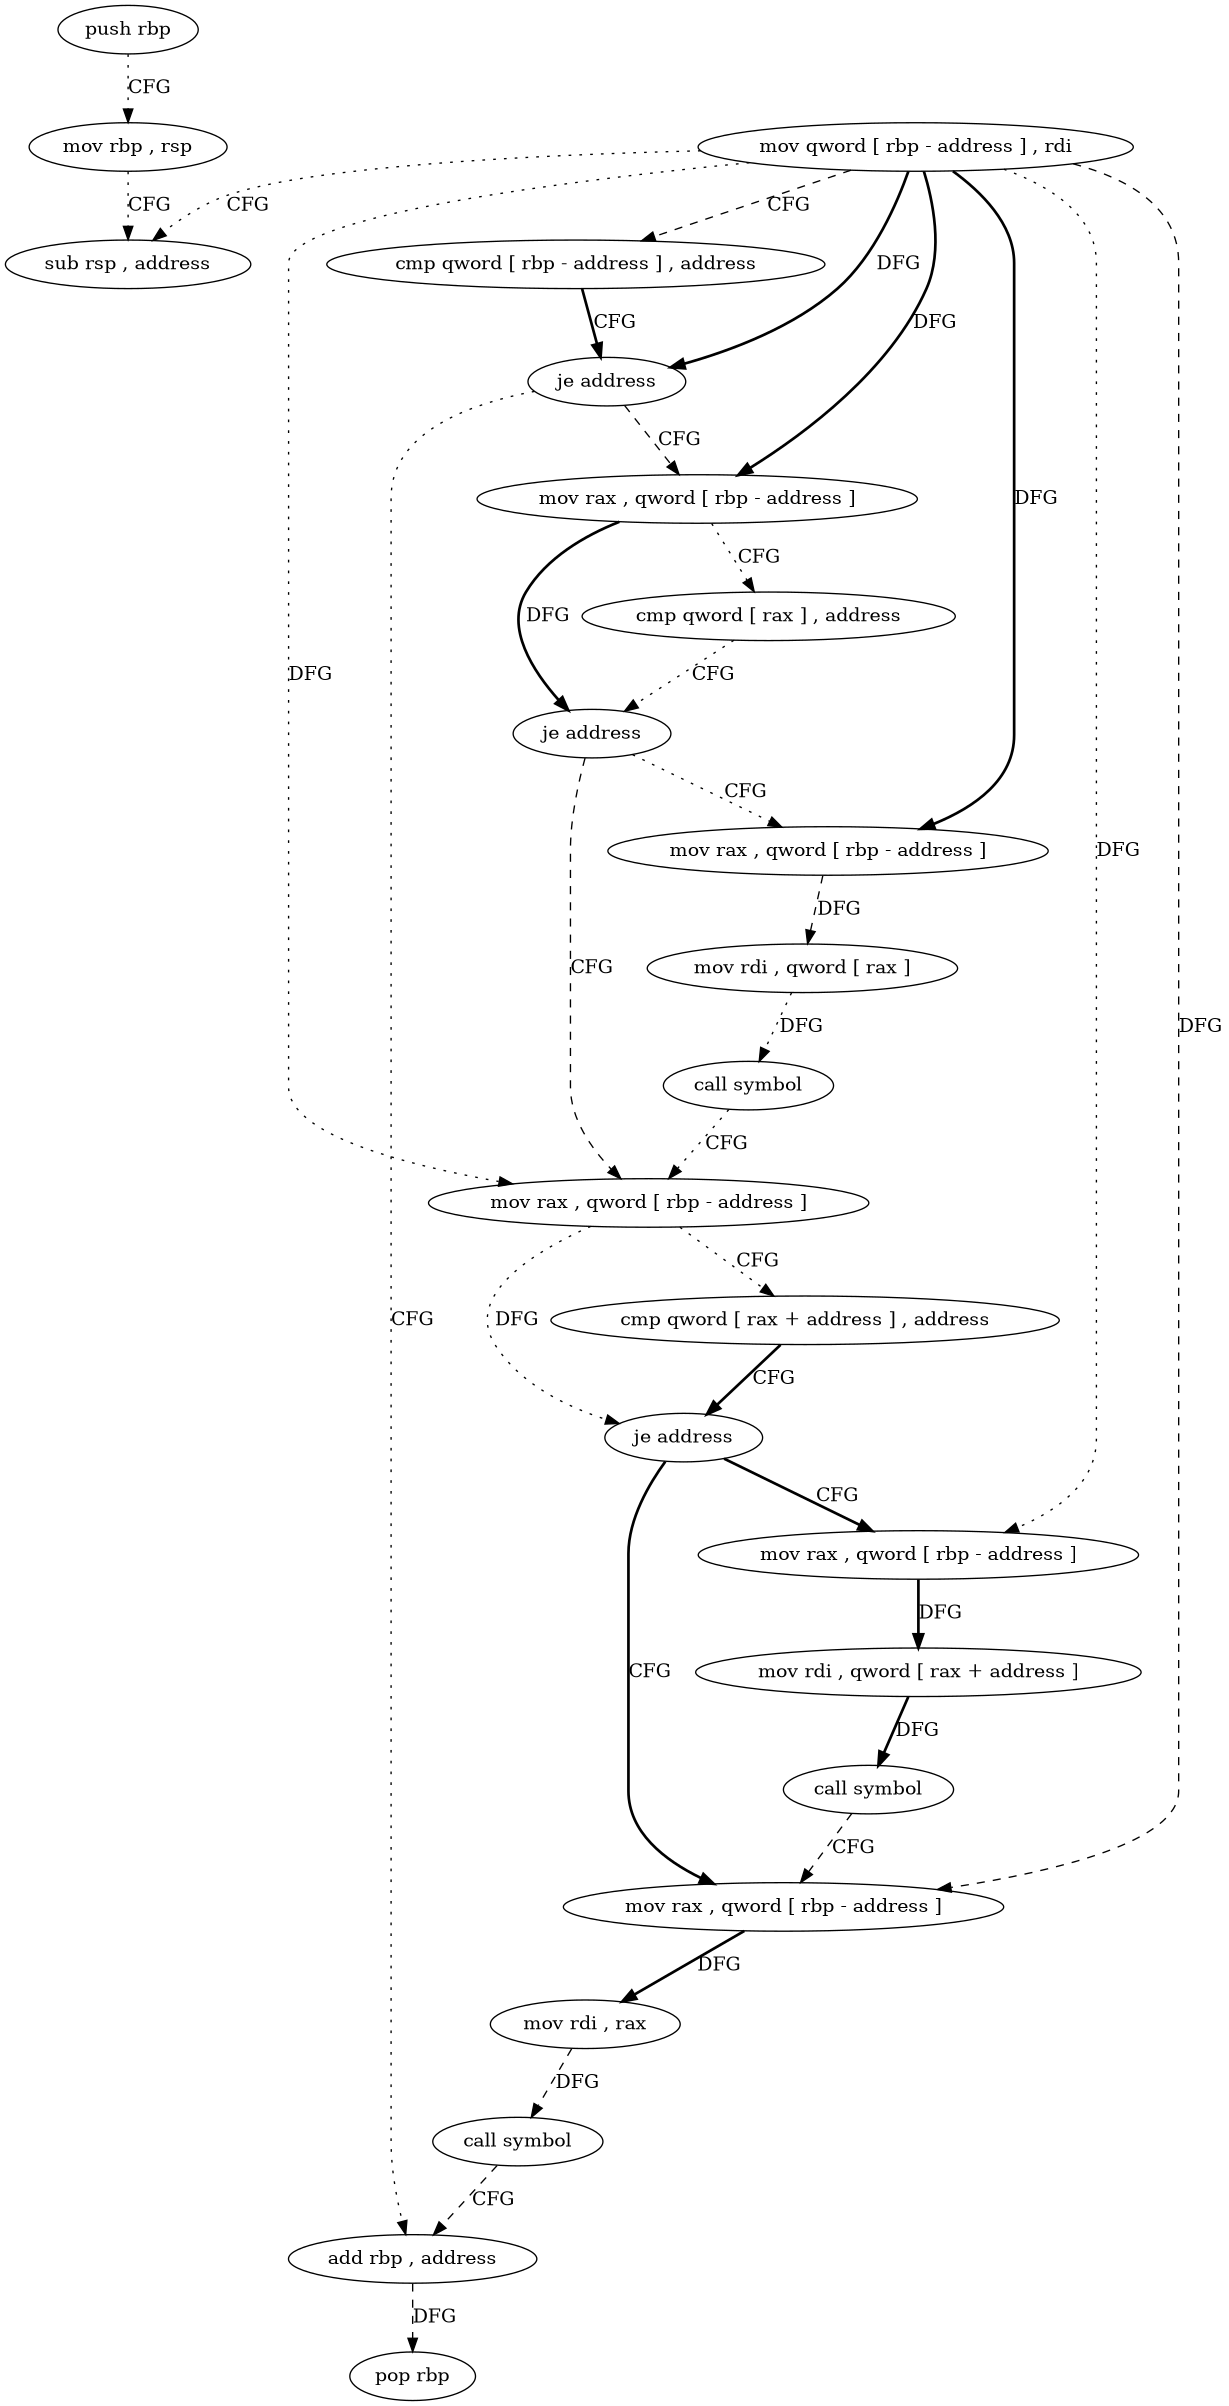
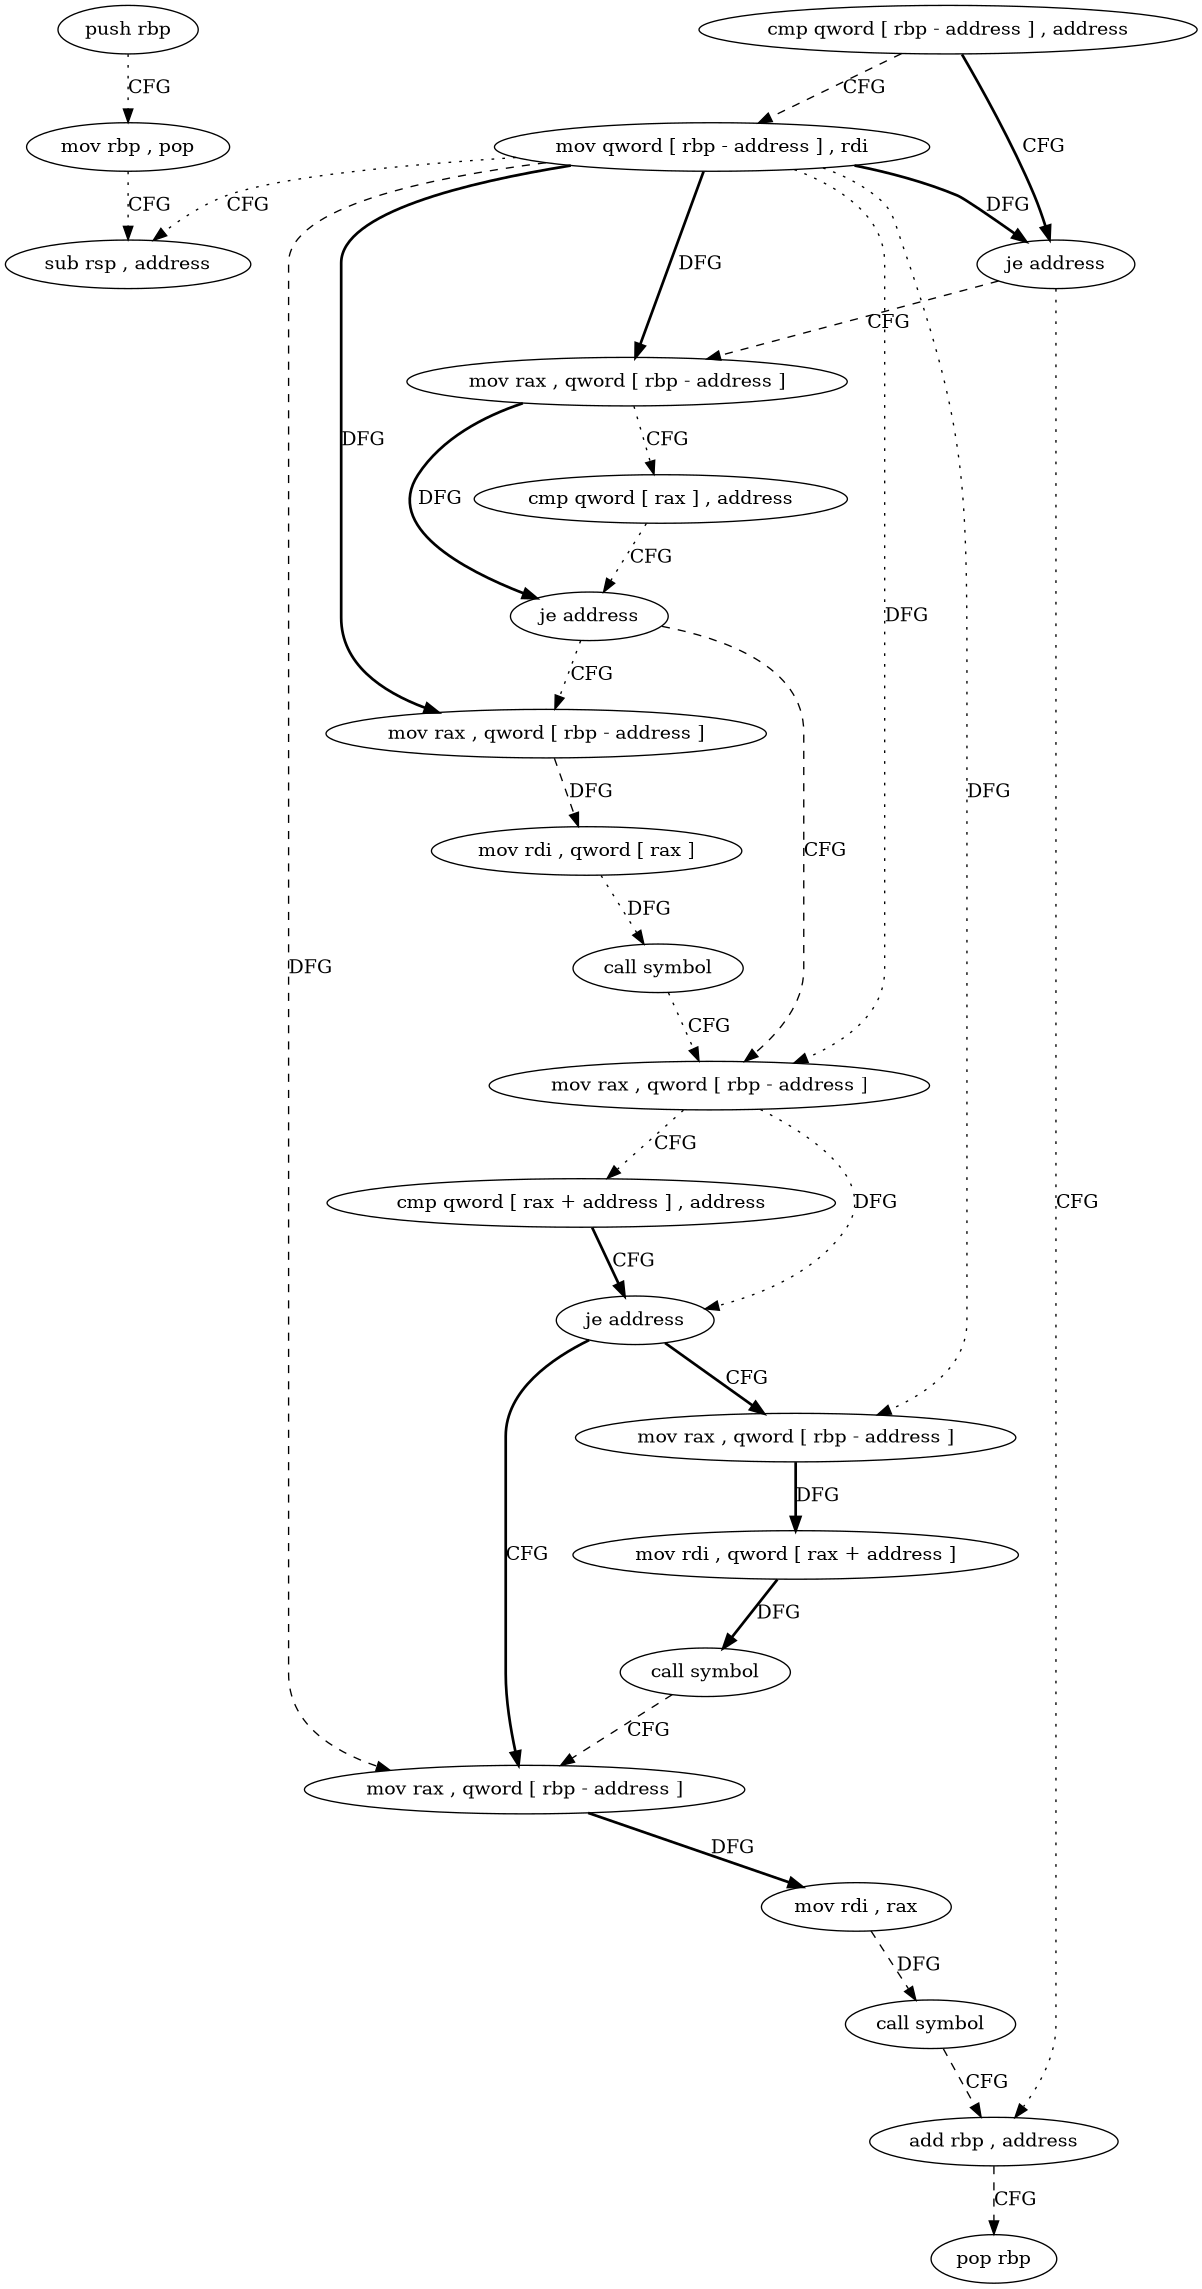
(128, 147) -> (128, 147)
(753, 203) -> (836, 85)
(435, 2318) -> (1015, 2200)
